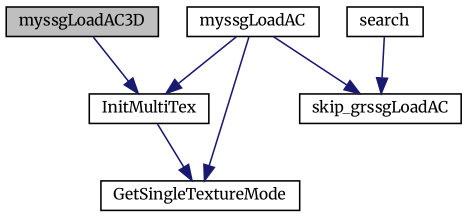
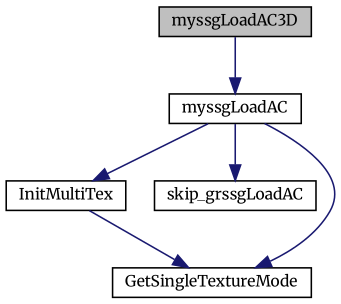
(385, 22) -> none
(111, 59) -> (235, 57)
